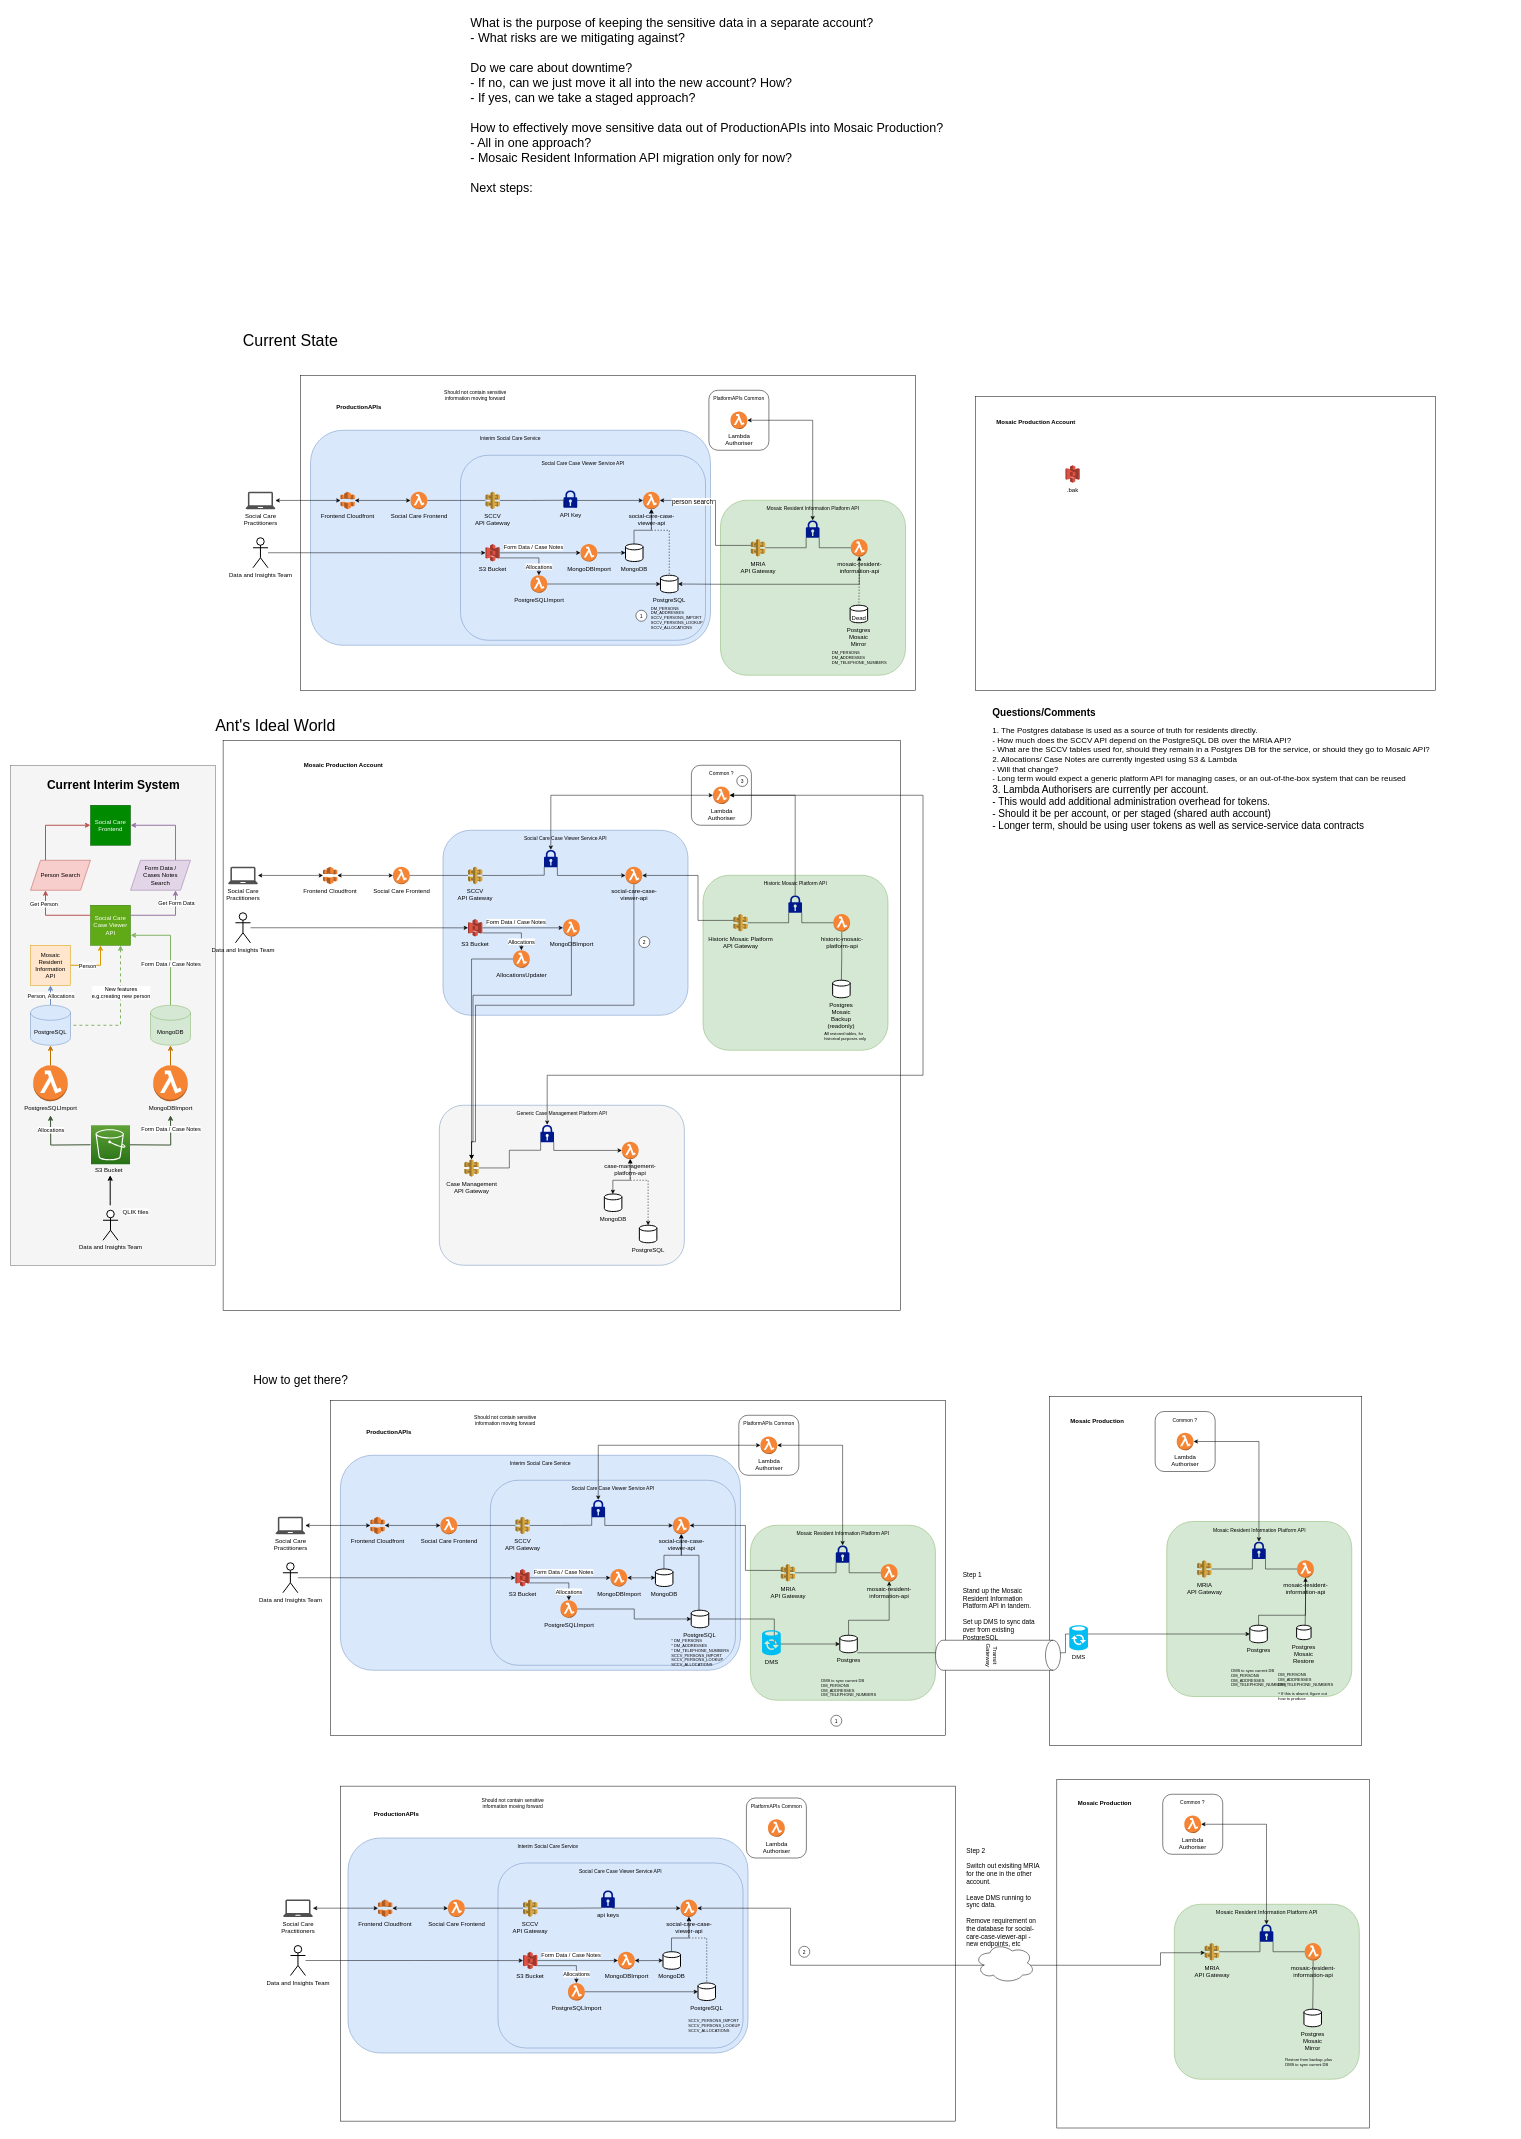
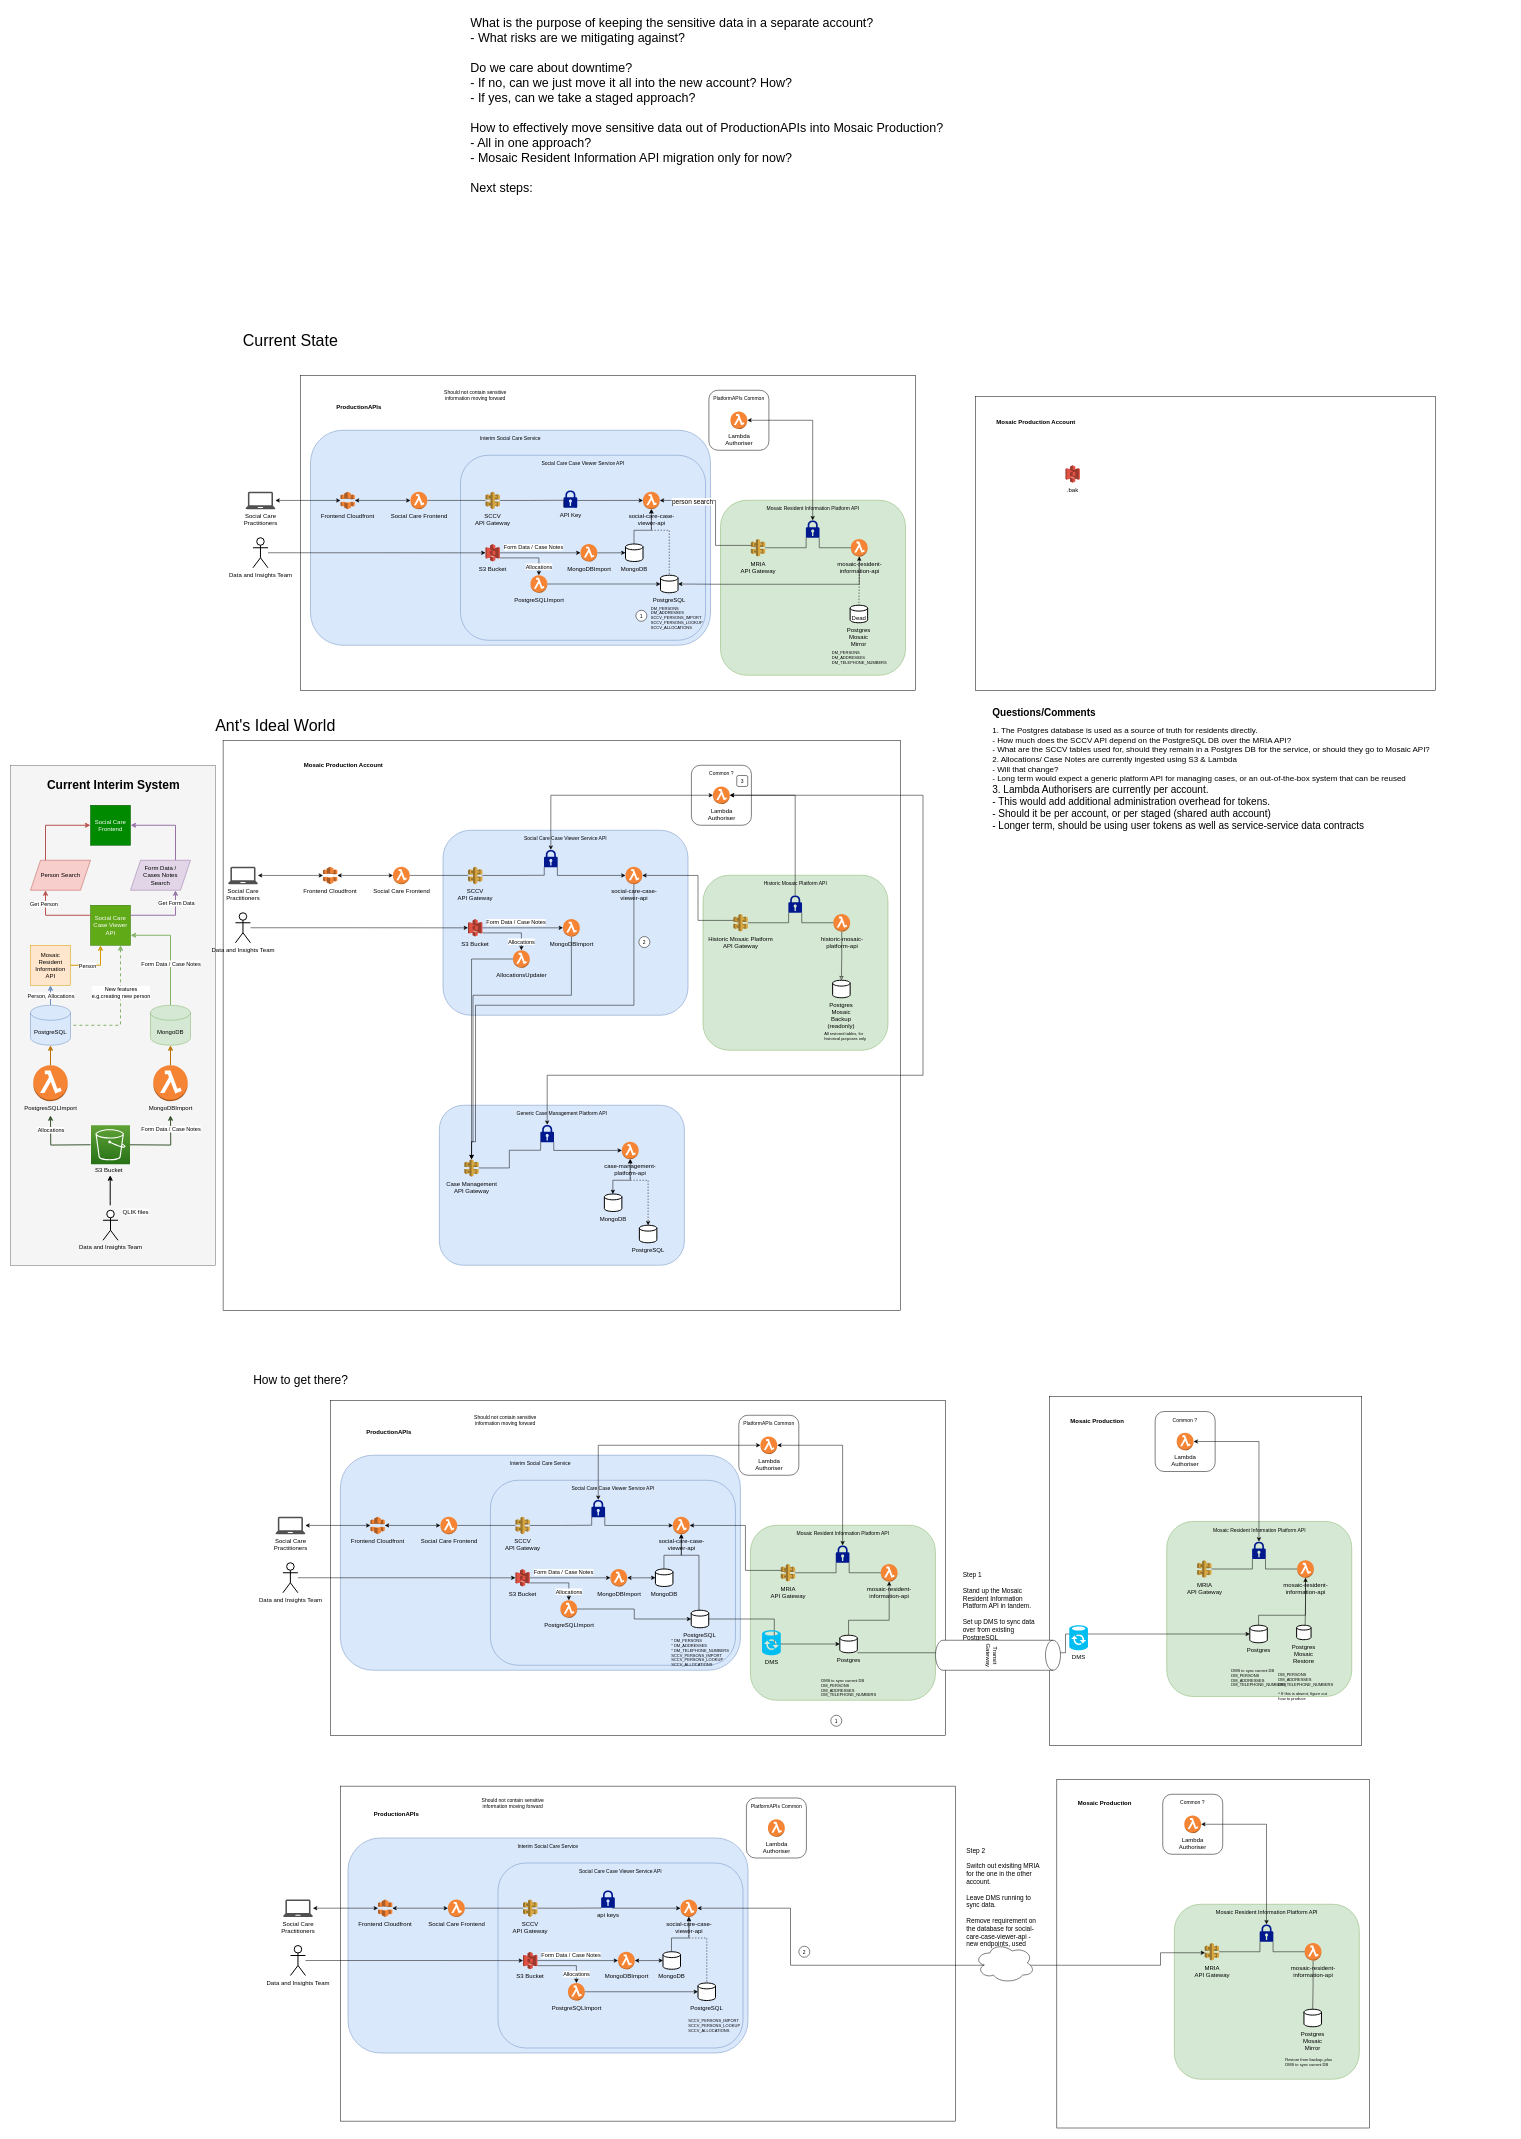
(742, 781) -> (742, 781)
(841, 977) -> (841, 975)
(562, 1185) -> (562, 1185)
(1005, 1886) -> (1005, 1886)
